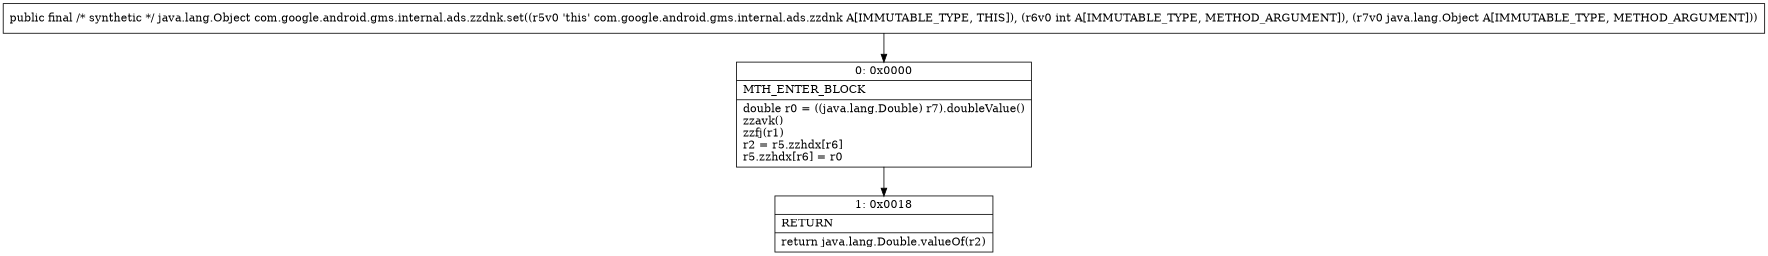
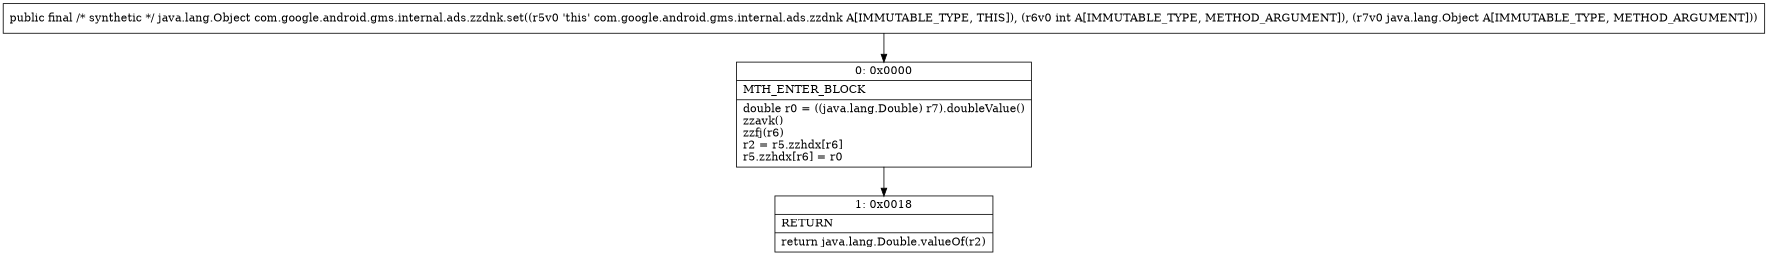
(764, 133) -> (764, 133)
